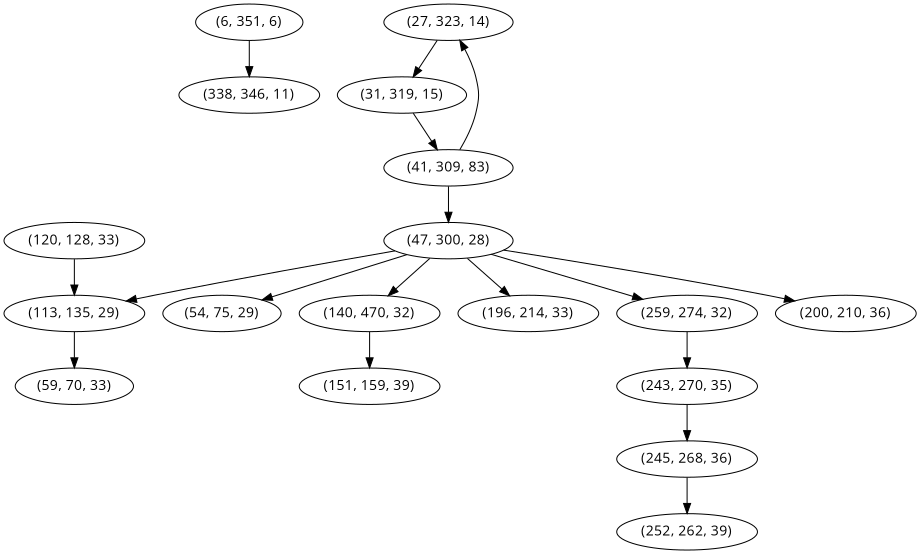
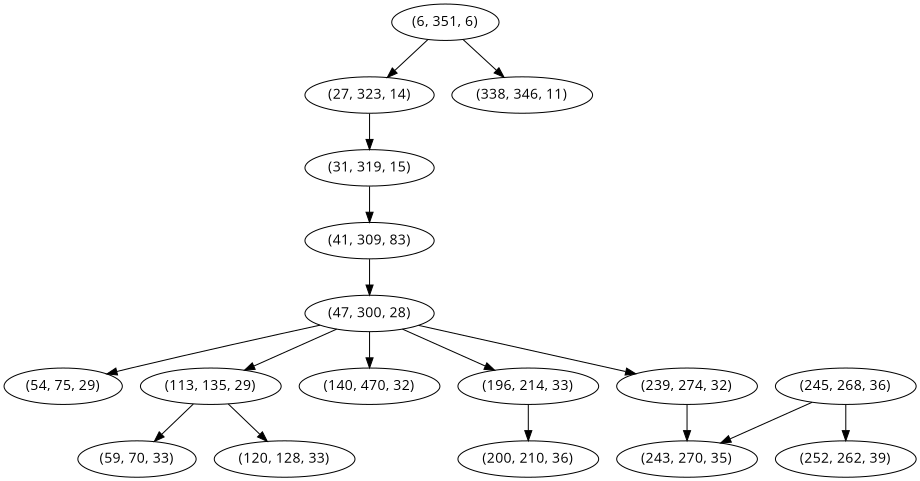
(478, 100) -> (411, 55)
(74, 272) -> (244, 419)
(644, 273) -> (528, 418)
(687, 313) -> (687, 386)
(370, 386) -> none
(687, 418) -> (771, 421)
